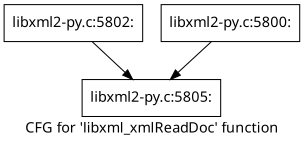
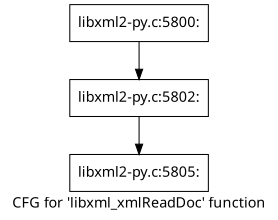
(195, 57) -> (139, 55)
